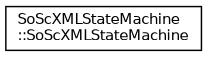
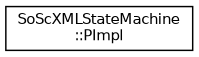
(104, 28) -> (99, 28)
